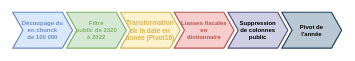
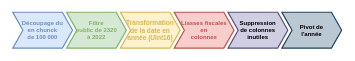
(150, 23) -> (150, 23)
(204, 23) -> (204, 23)
(258, 23) -> (258, 23)
